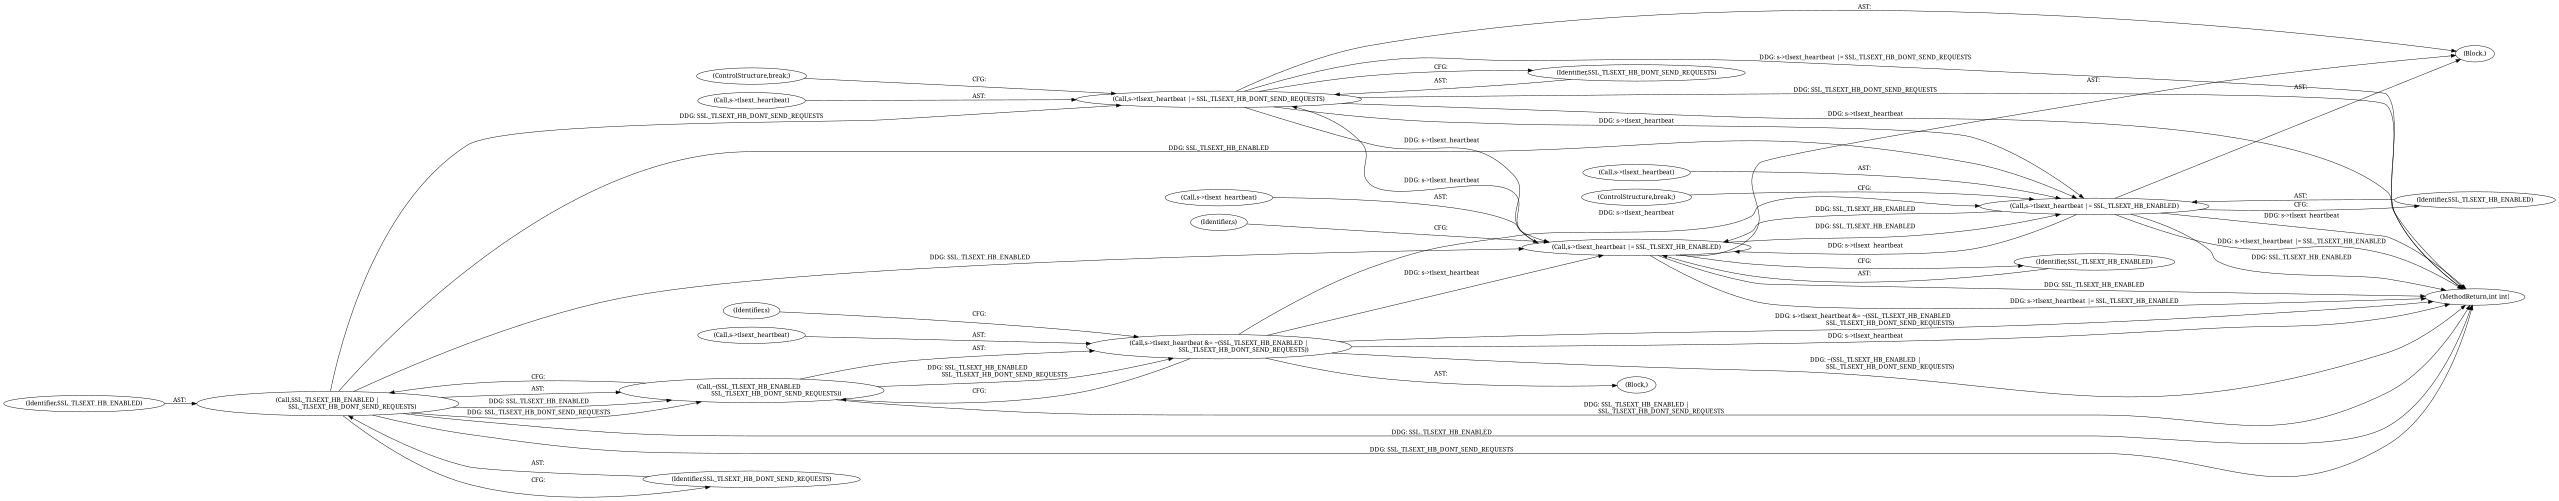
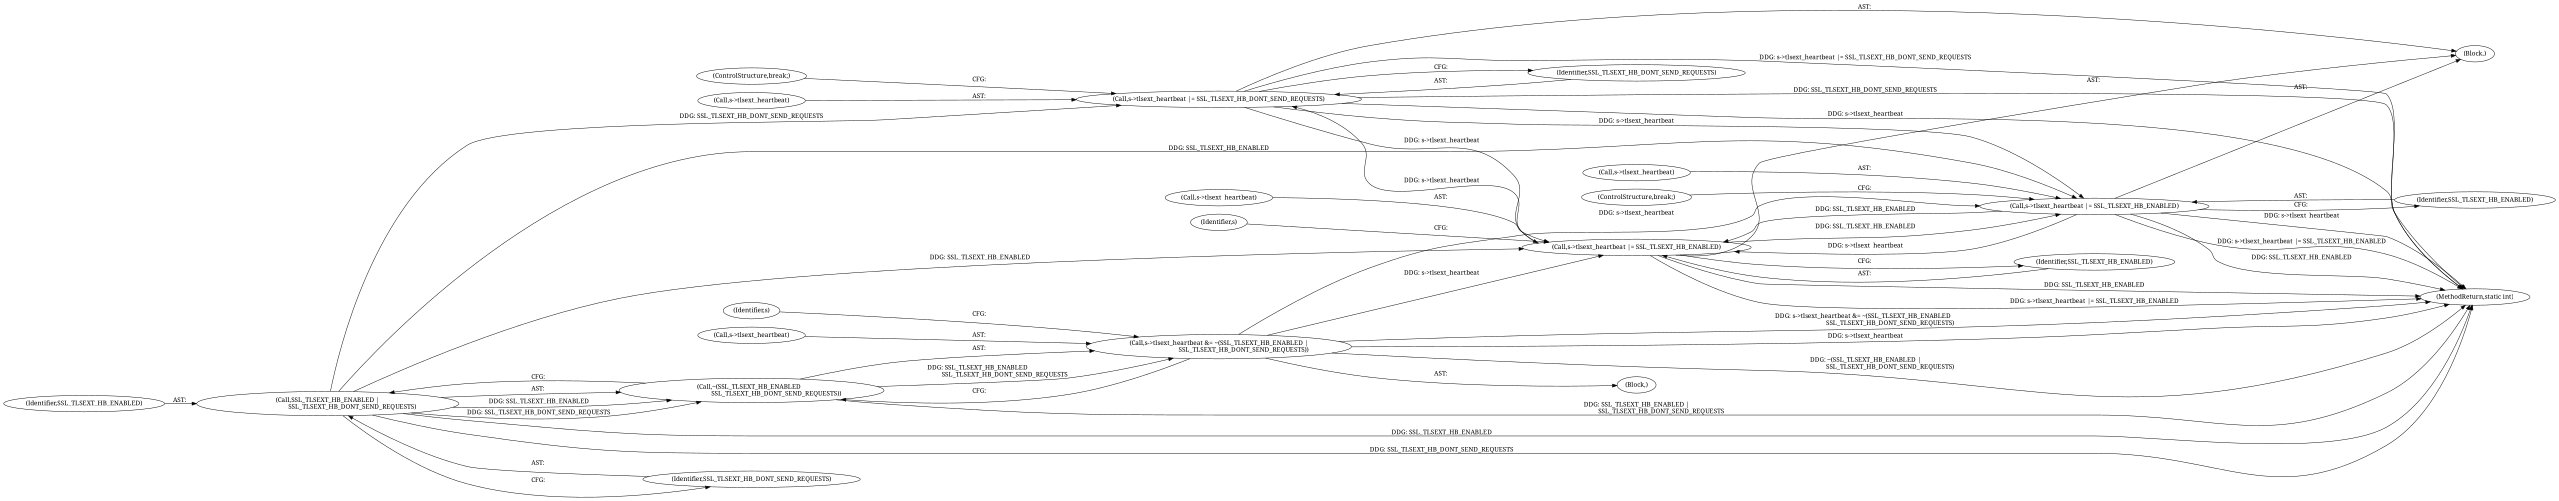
(2475, 297) -> (2475, 297)
